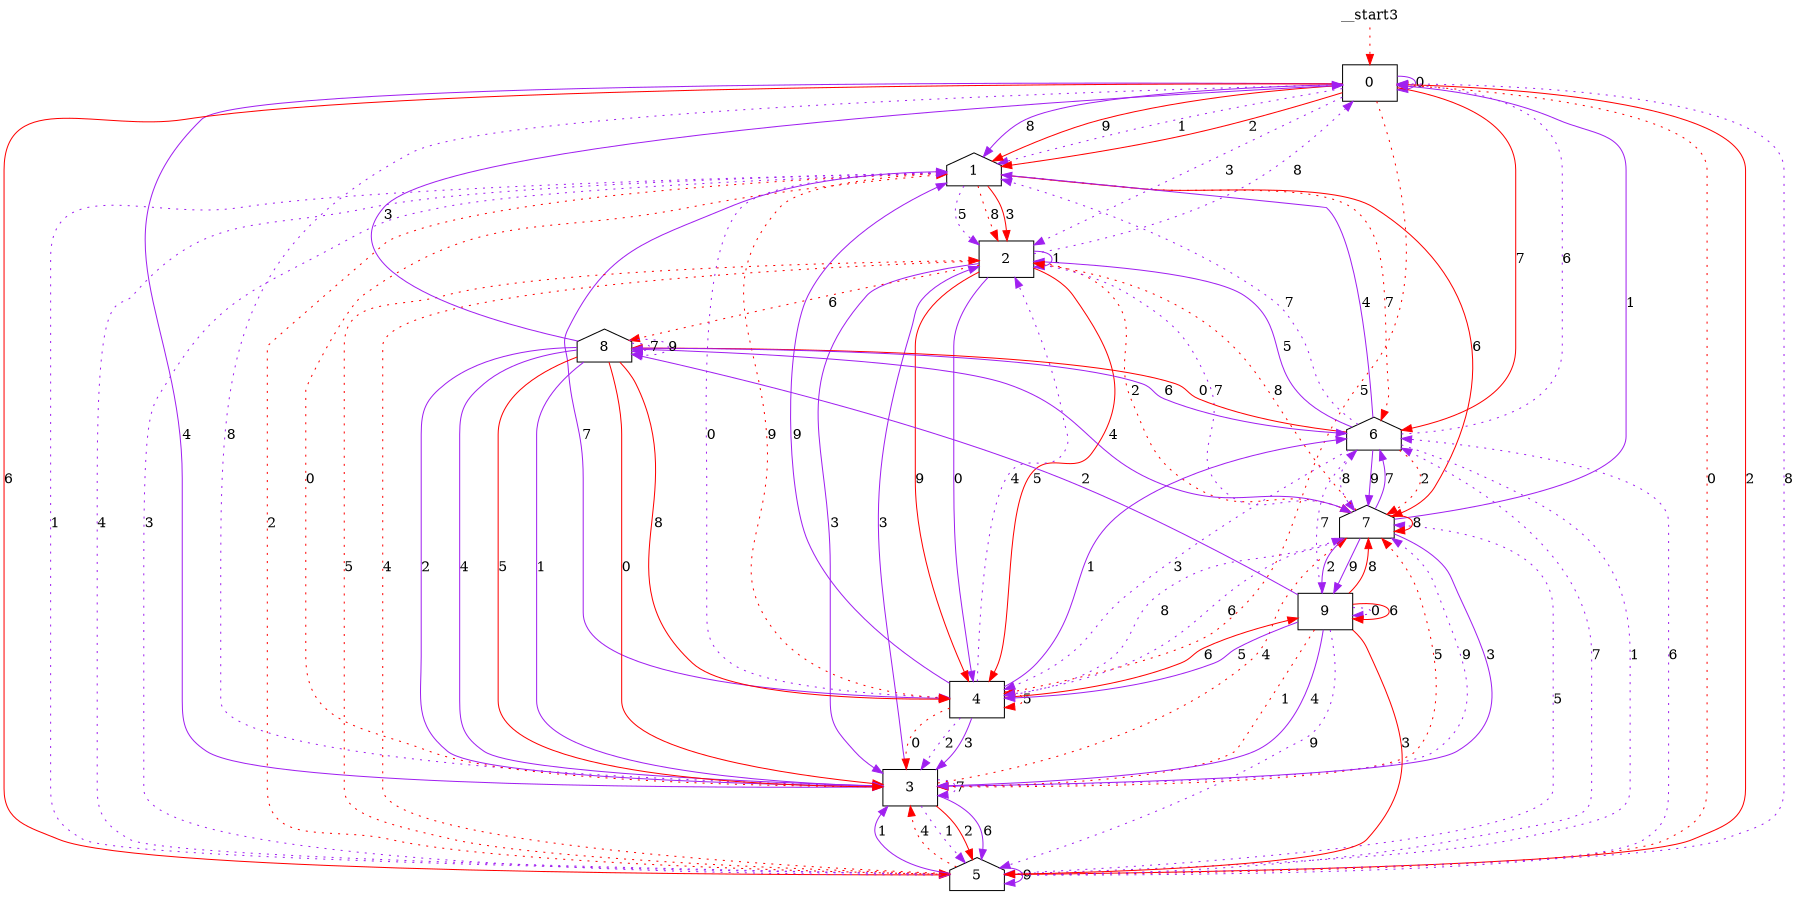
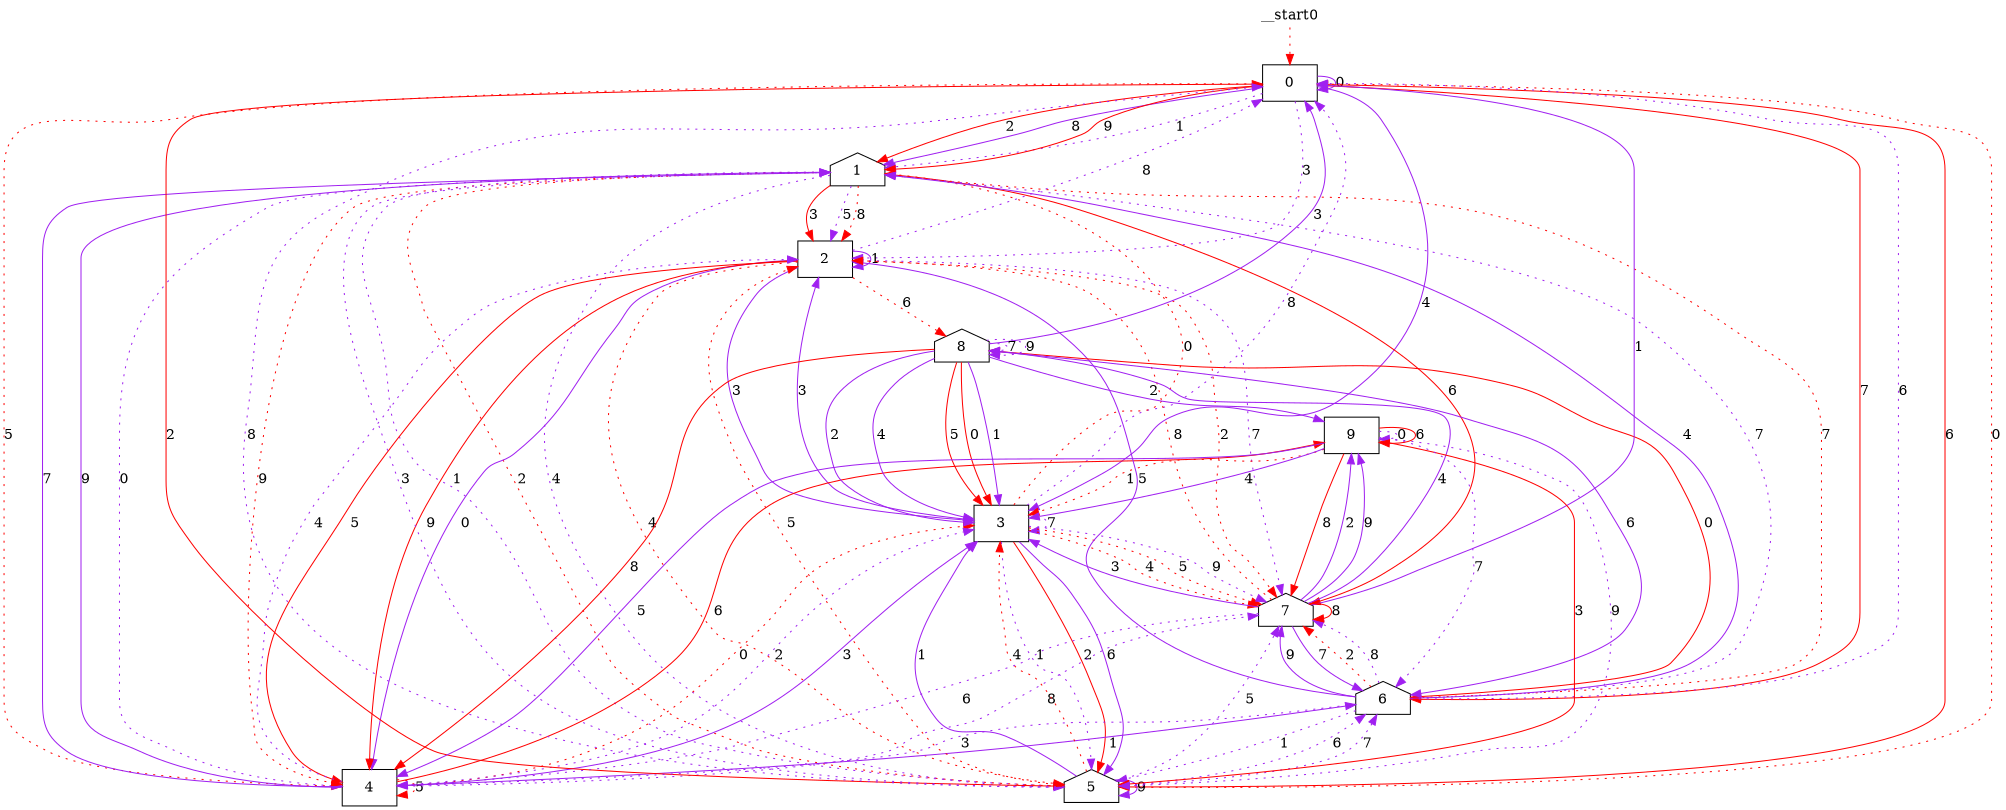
(1370, 16) -> (1290, 16)
(980, 449) -> (1150, 399)
